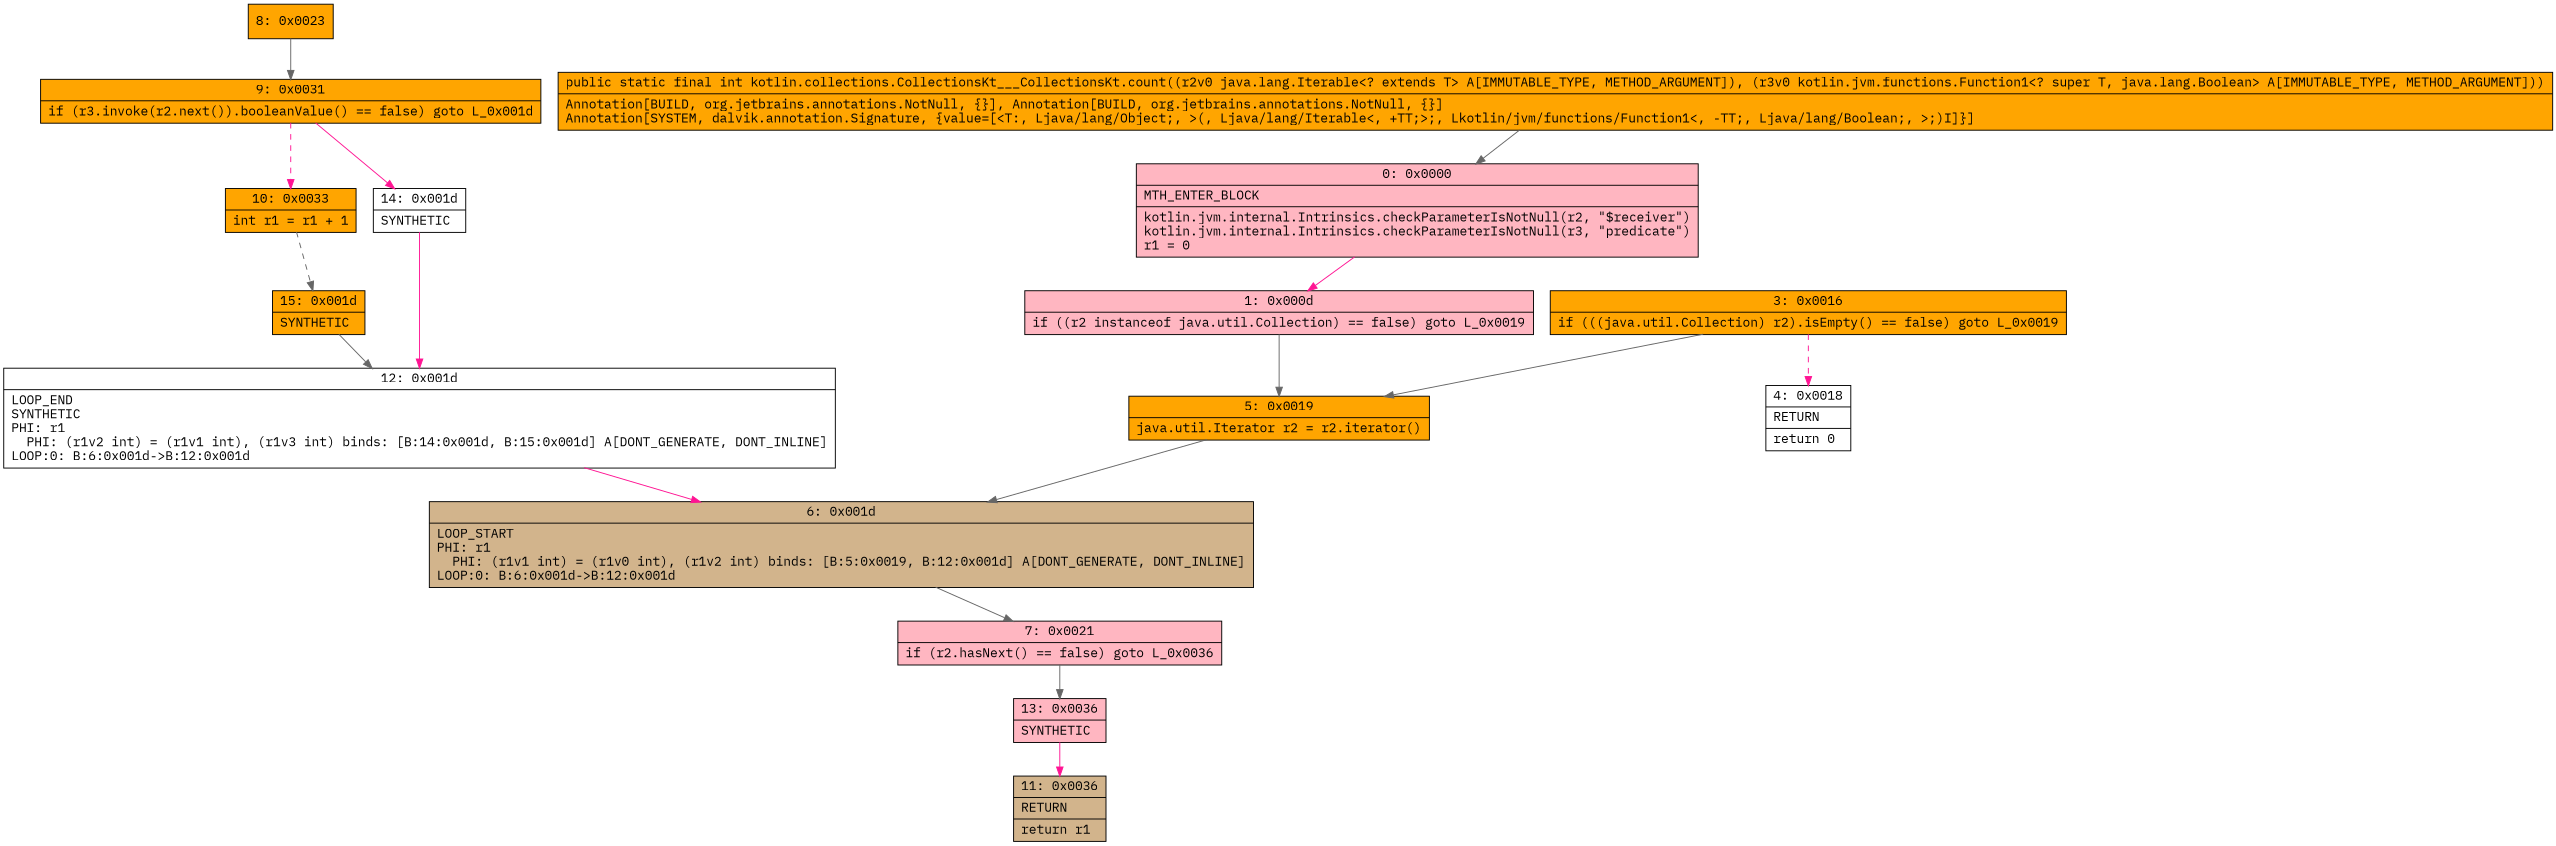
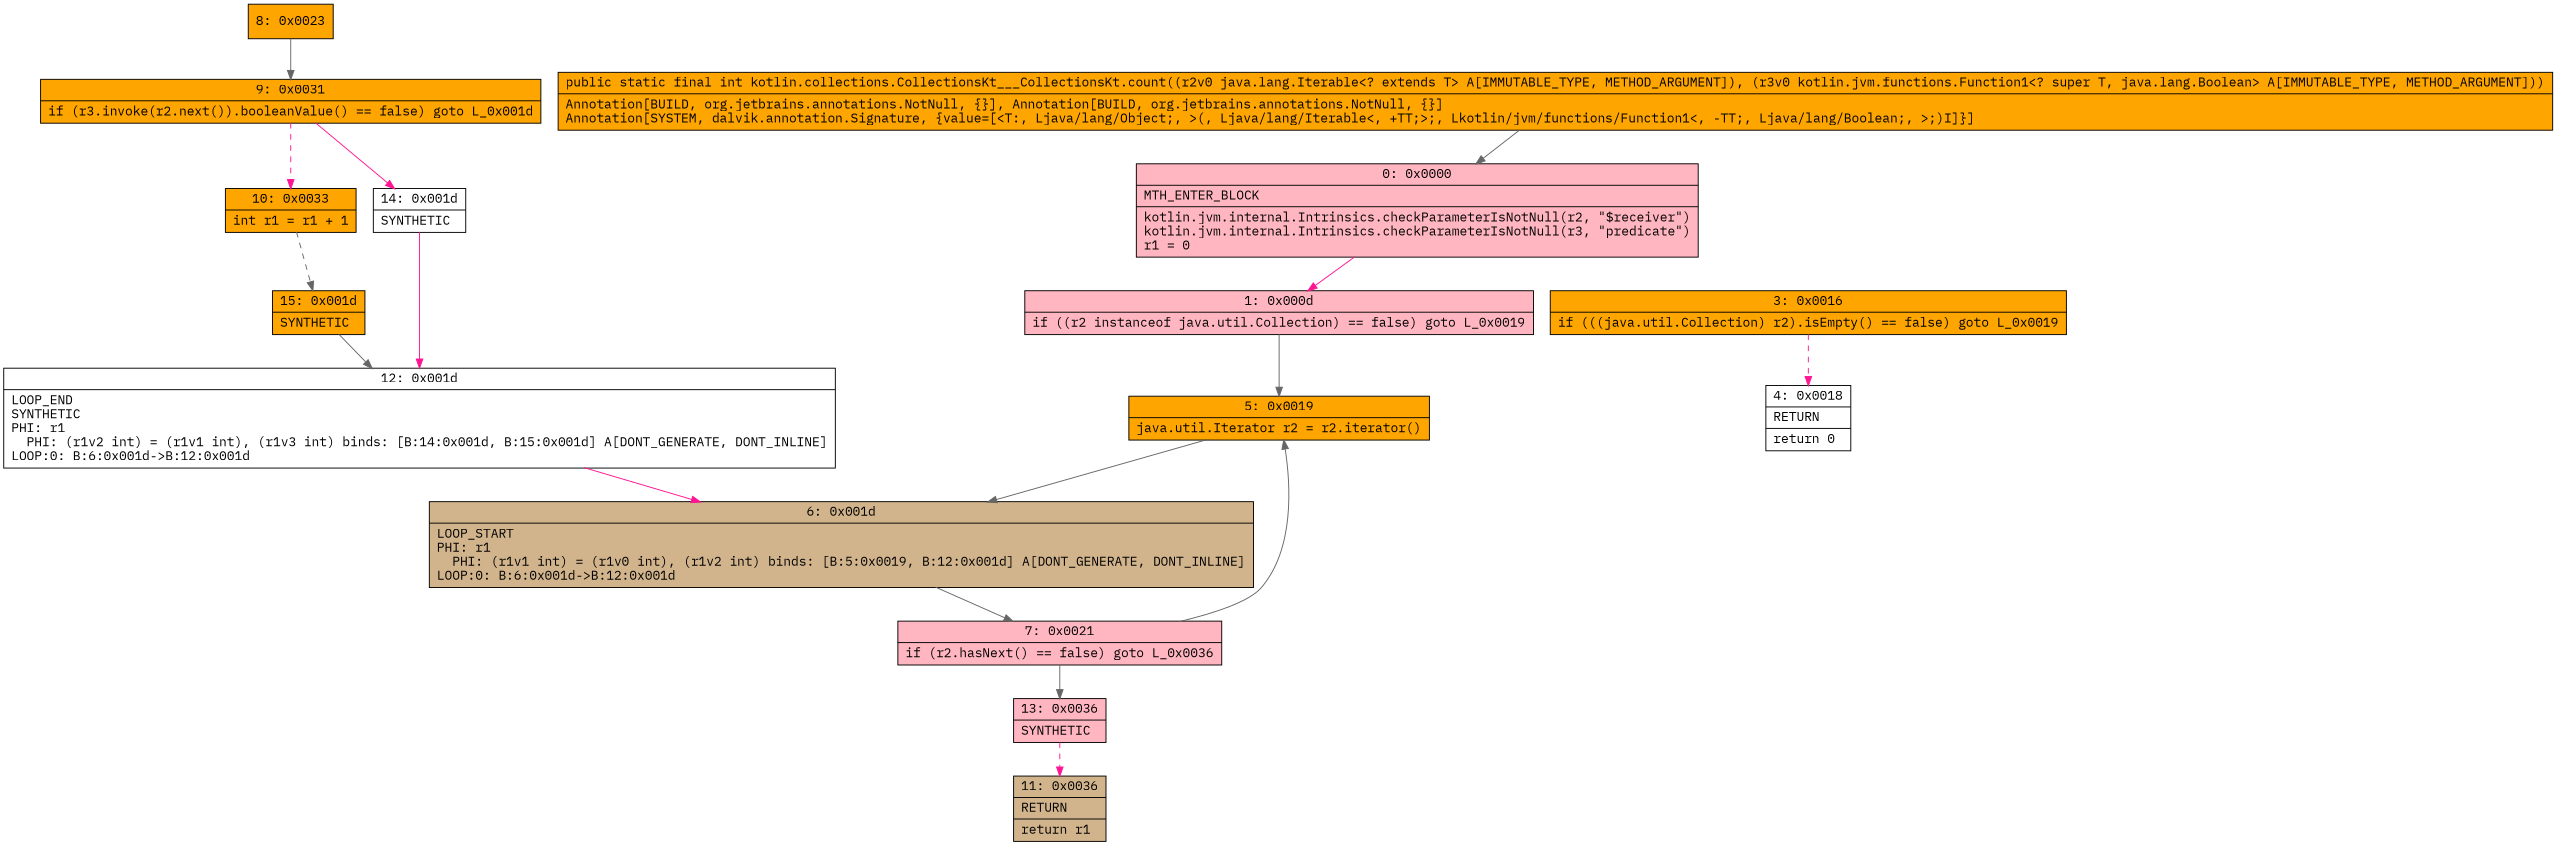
(1548, 365) -> (1276, 564)
(1060, 755) -> (1060, 755)
